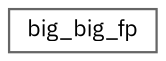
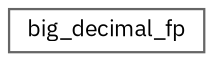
(83, 31) -> (107, 31)
